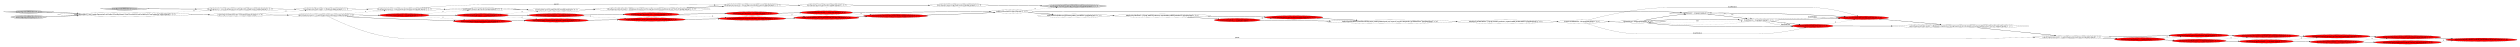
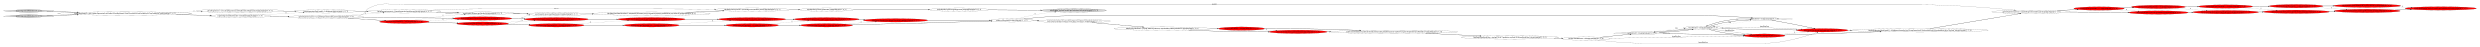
(125, 9) -> none
(29, 17) -> (29, 16)
(1664, 17) -> (1730, 22)
(1700, 25) -> (1672, 31)
